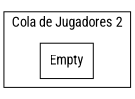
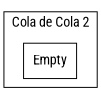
(67, 23) -> (51, 23)
